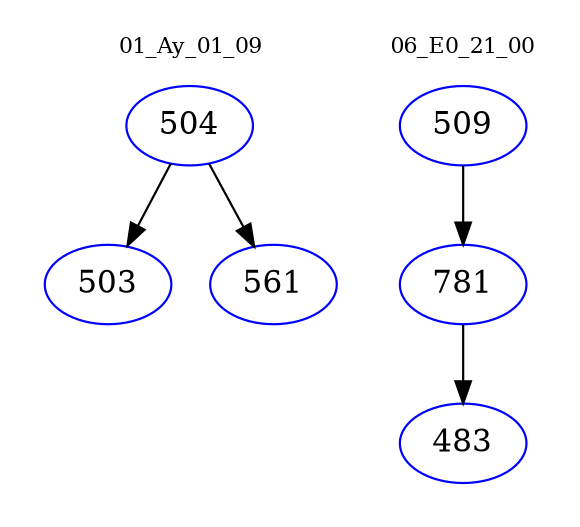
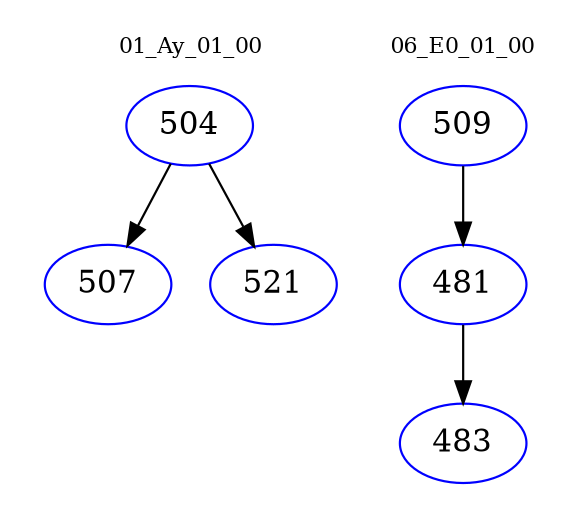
(191, 47) -> (191, 47)
(463, 47) -> (463, 47)
(108, 285) -> (108, 285)
(273, 285) -> (273, 285)
(463, 285) -> (463, 285)
